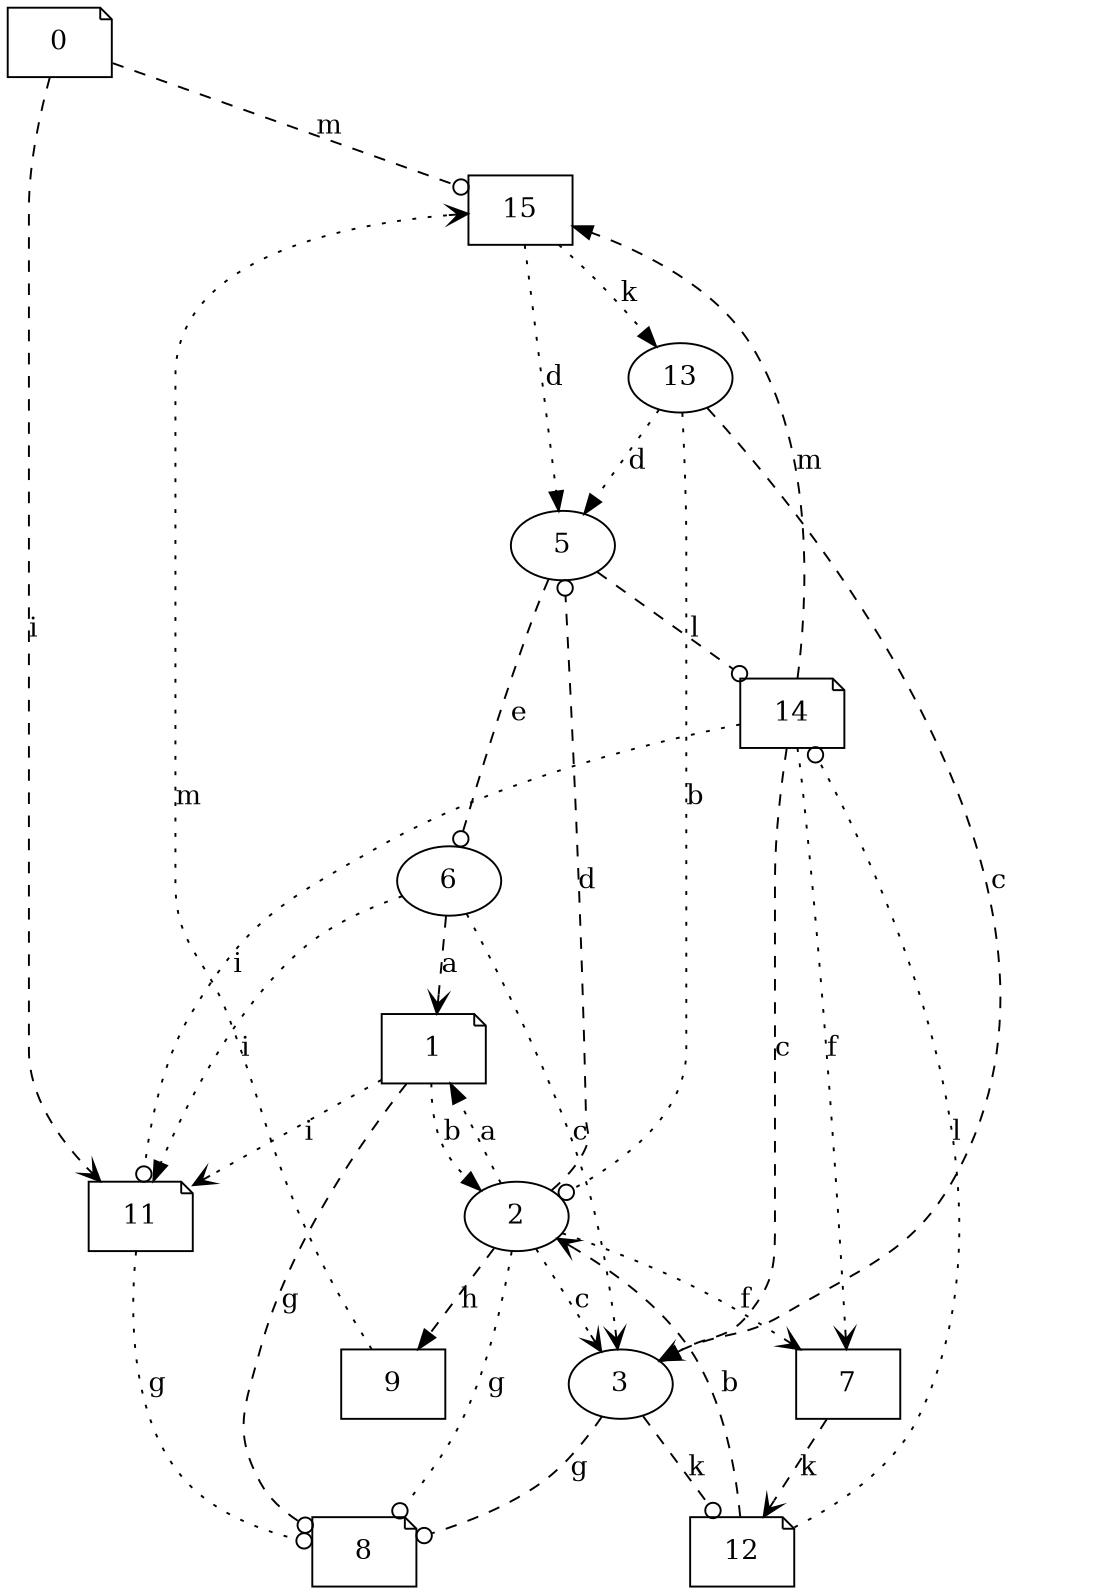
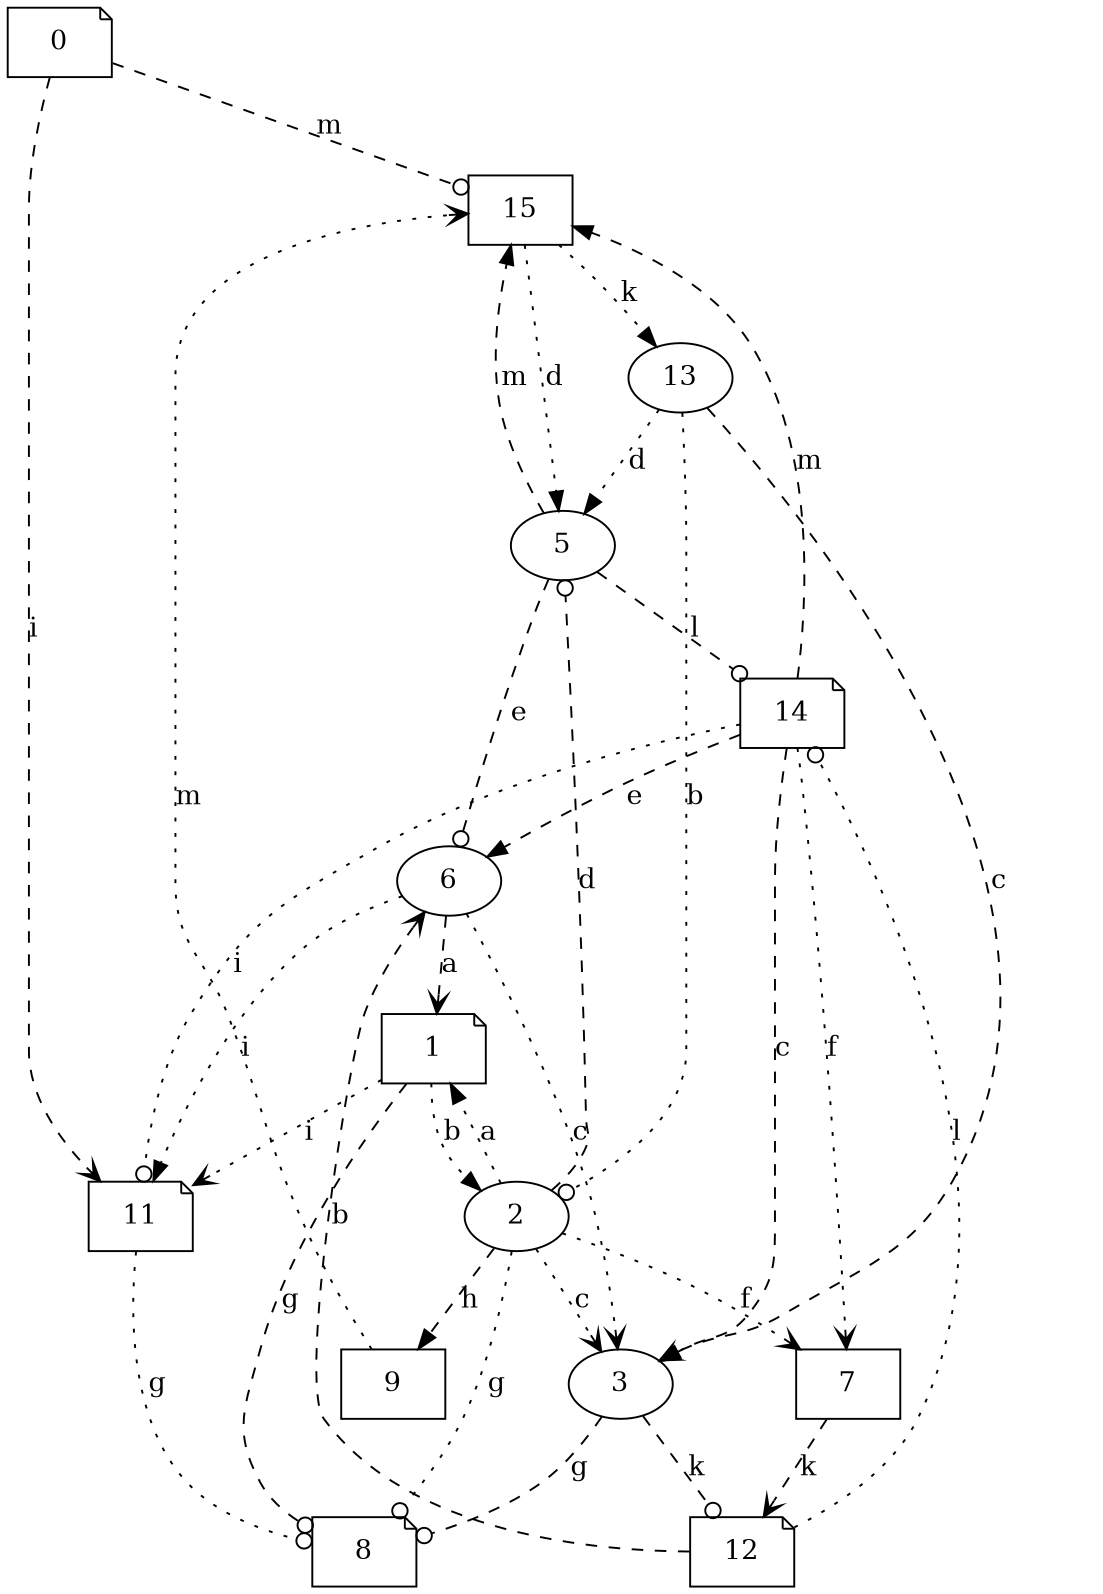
none -> (498, 393)
none -> (620, 786)
(695, 1359) -> (317, 1366)
